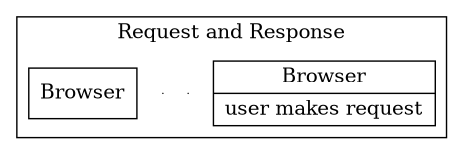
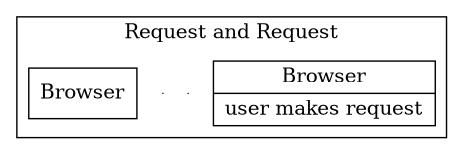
(232, 33) -> (232, 33)
